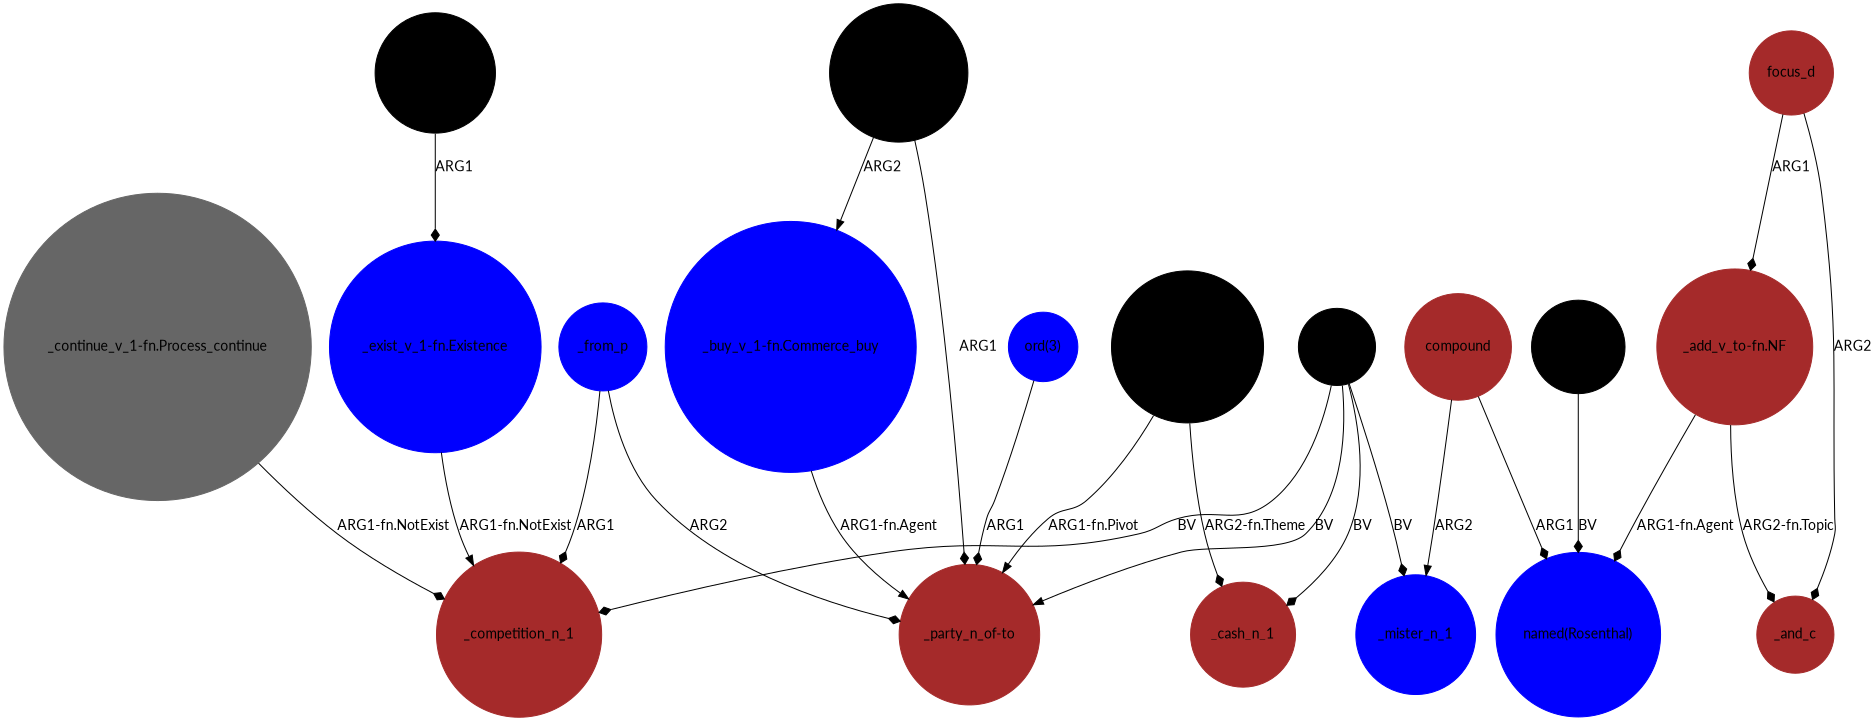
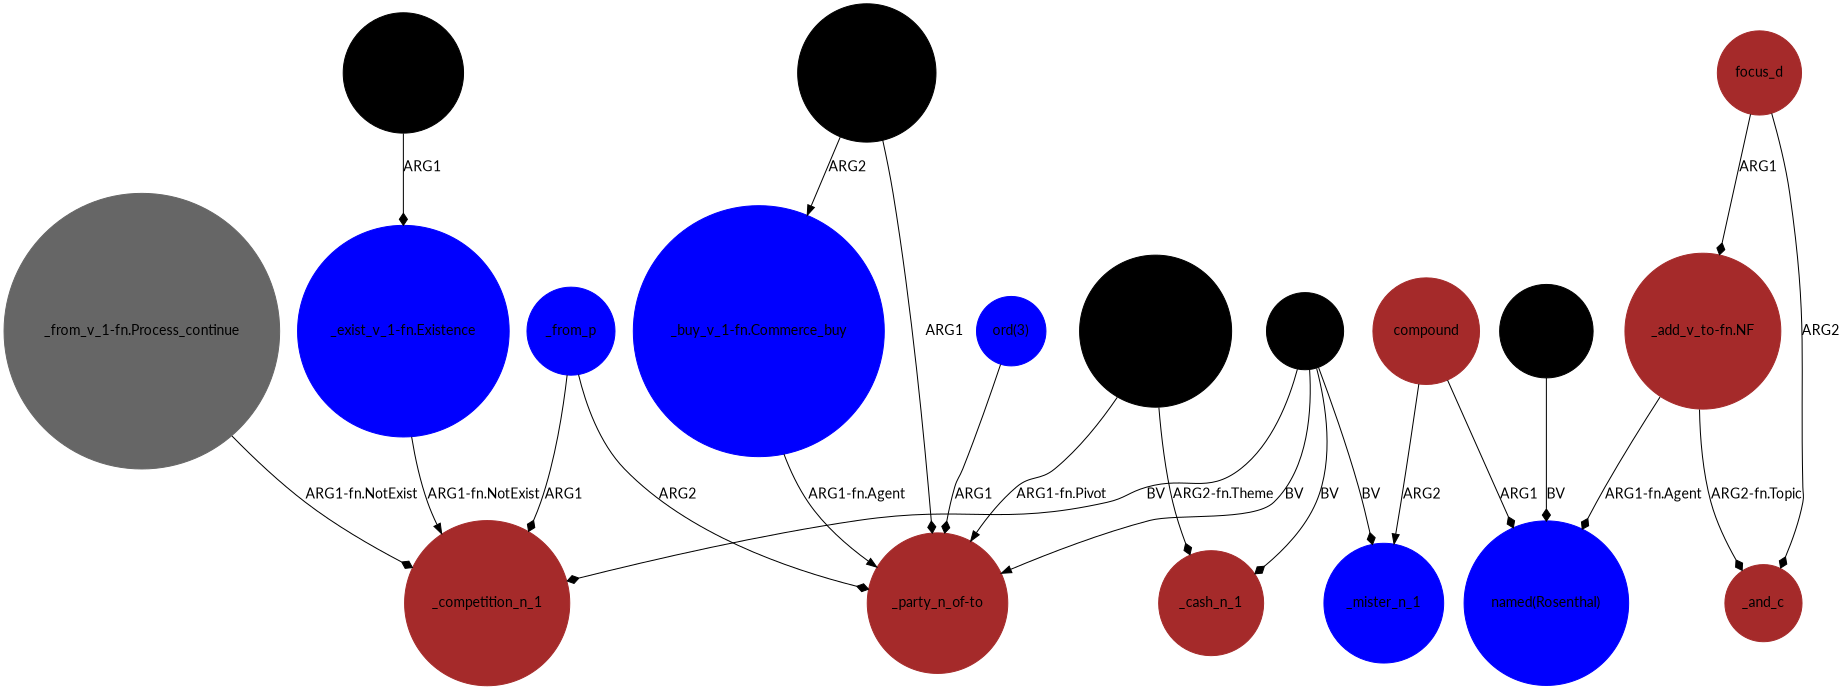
(158, 347) -> (142, 331)
